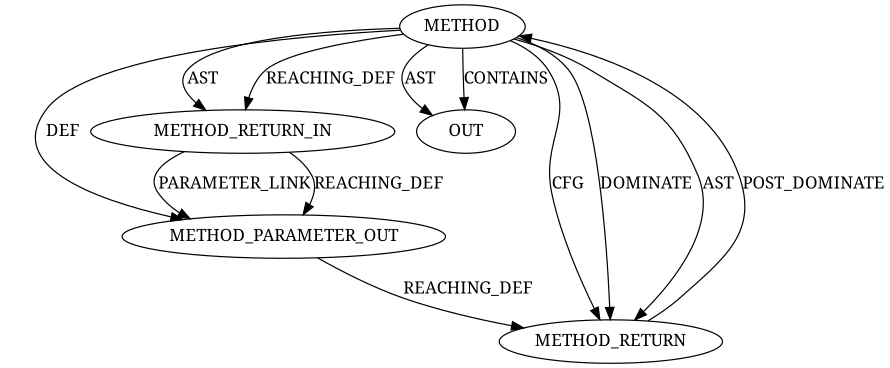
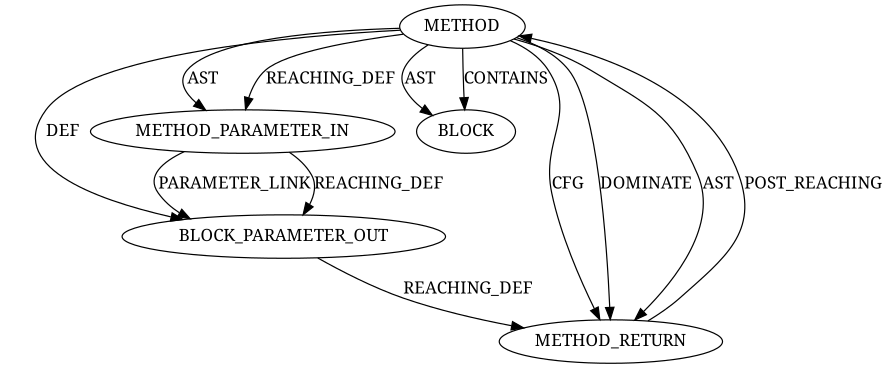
(243, 132) -> (243, 132)
(466, 132) -> (466, 132)
(814, 184) -> (814, 184)
(284, 237) -> (284, 237)
